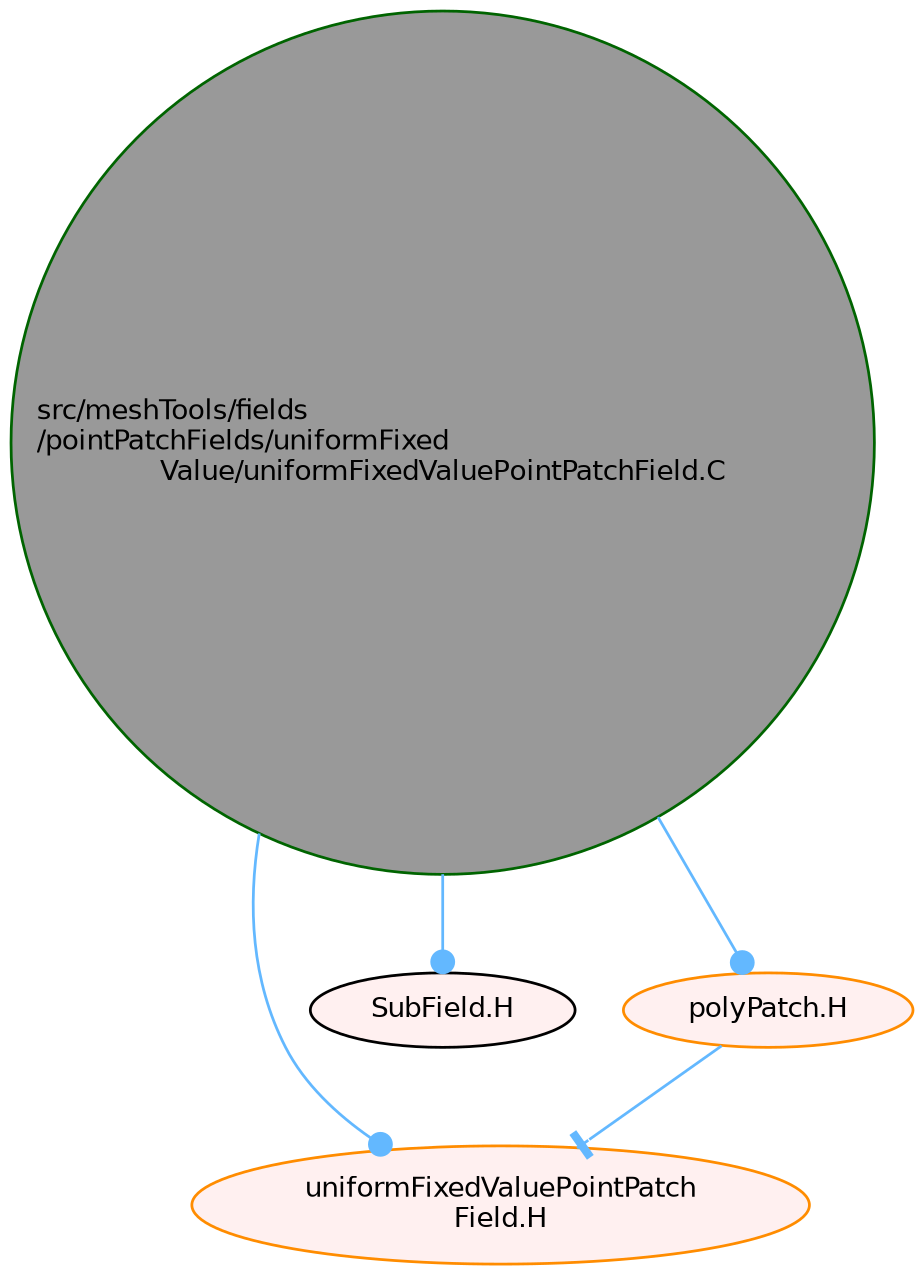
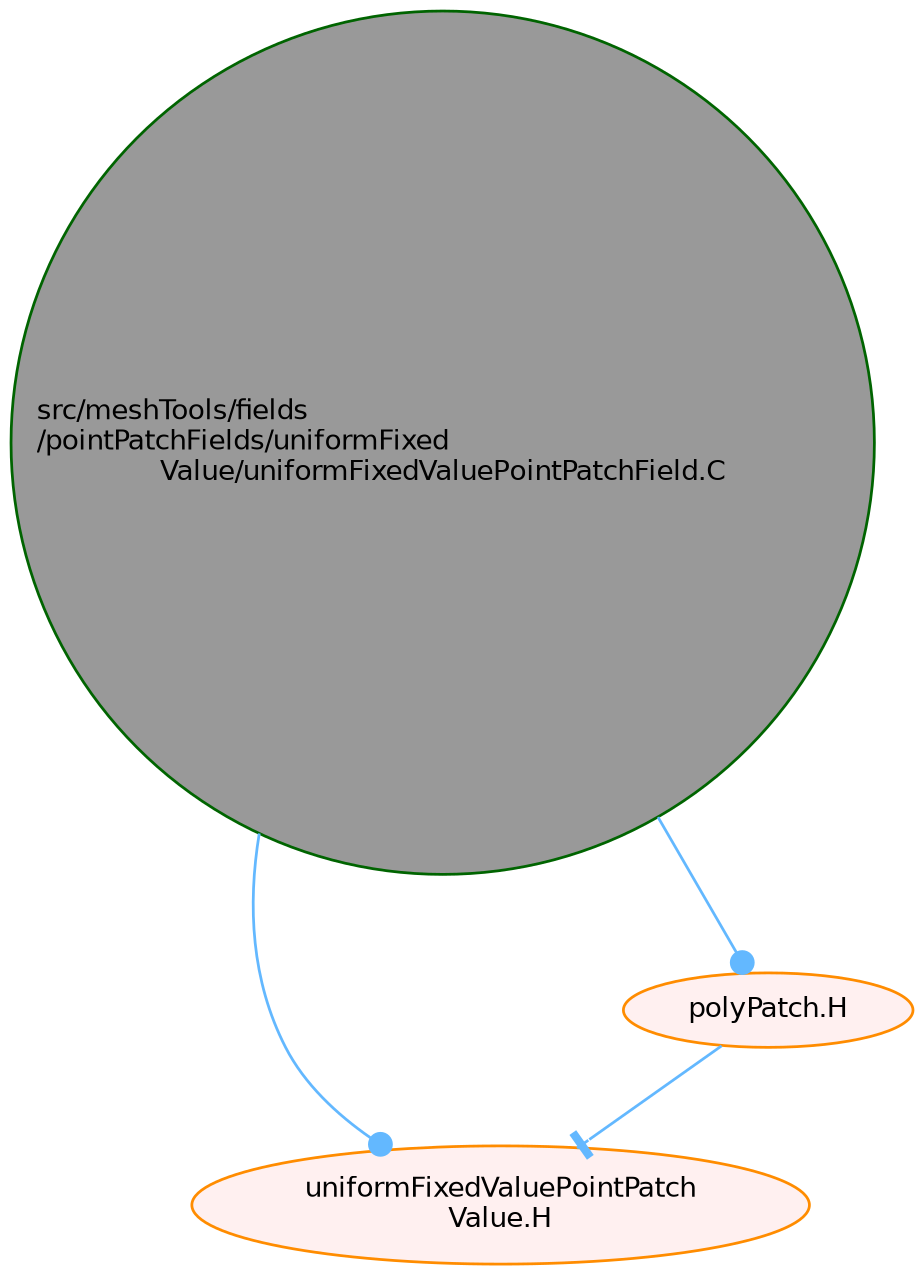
(443, 1010) -> none
(501, 1205) -> (501, 1205)
